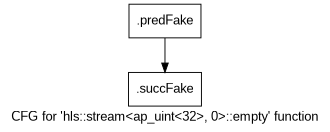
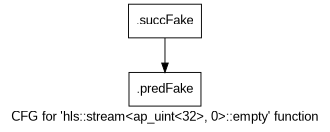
(165, 51) -> (165, 51)
